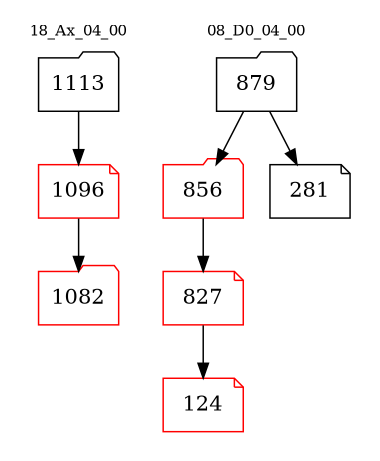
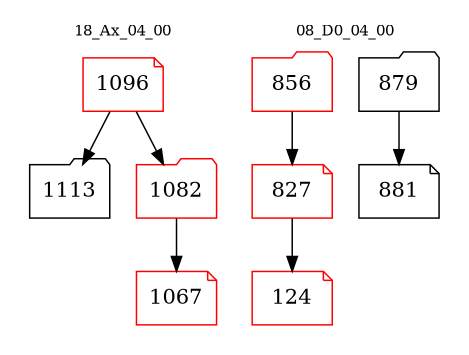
(79, 131) -> (100, 131)
(233, 131) -> none
(310, 191) -> (399, 191)
none -> (177, 298)
